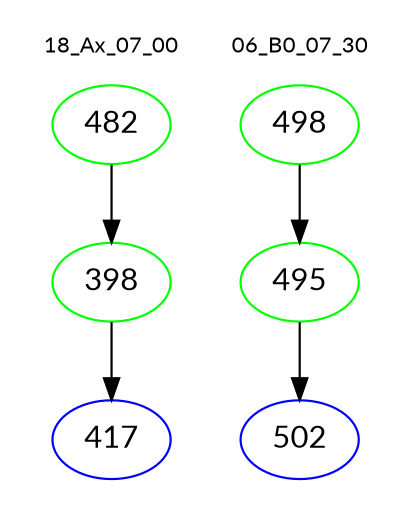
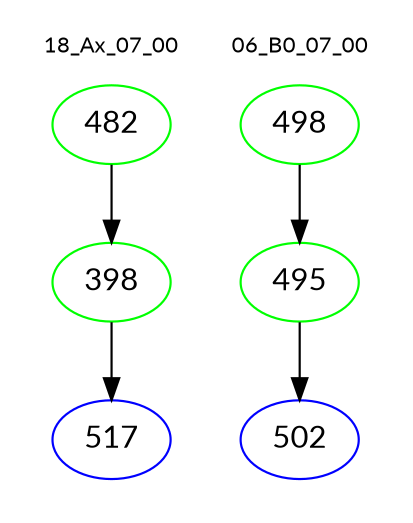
(301, 47) -> (301, 47)
(112, 440) -> (112, 440)
